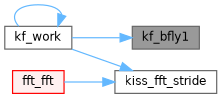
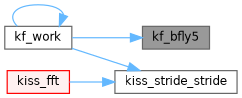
(166, 38) -> (176, 38)
(38, 82) -> (38, 82)
(166, 82) -> (176, 82)
